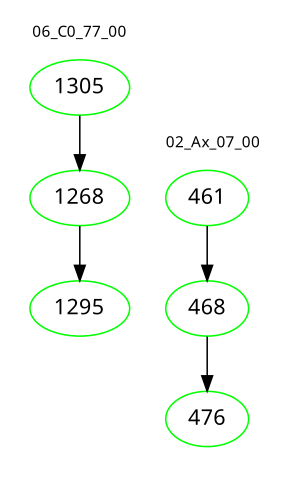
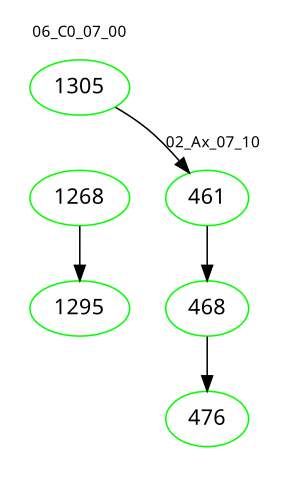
(80, 33) -> (80, 33)
(80, 135) -> (164, 144)
(213, 143) -> (213, 143)
